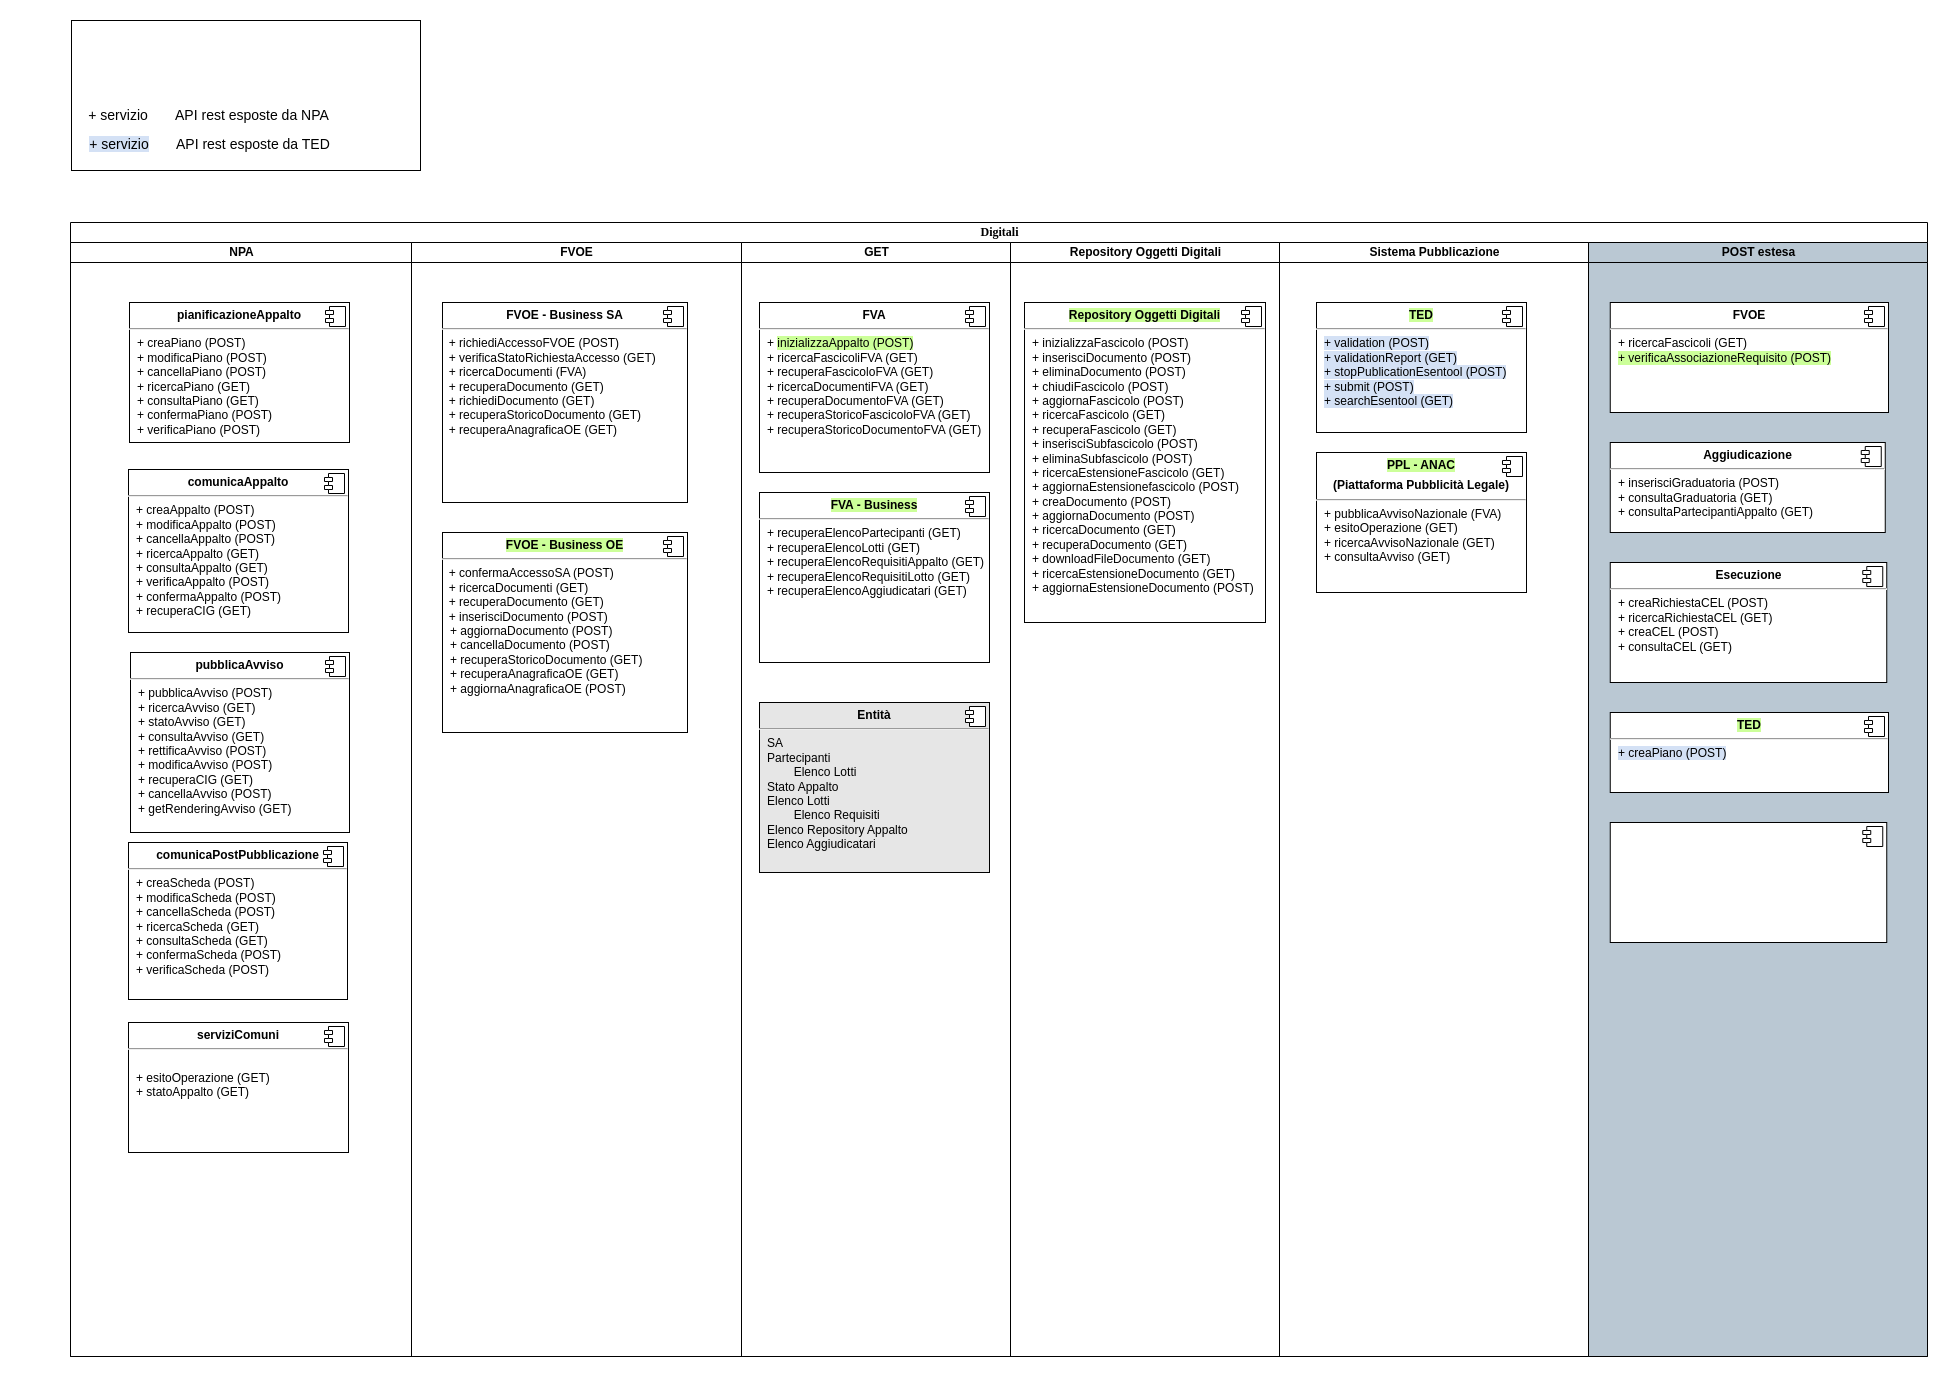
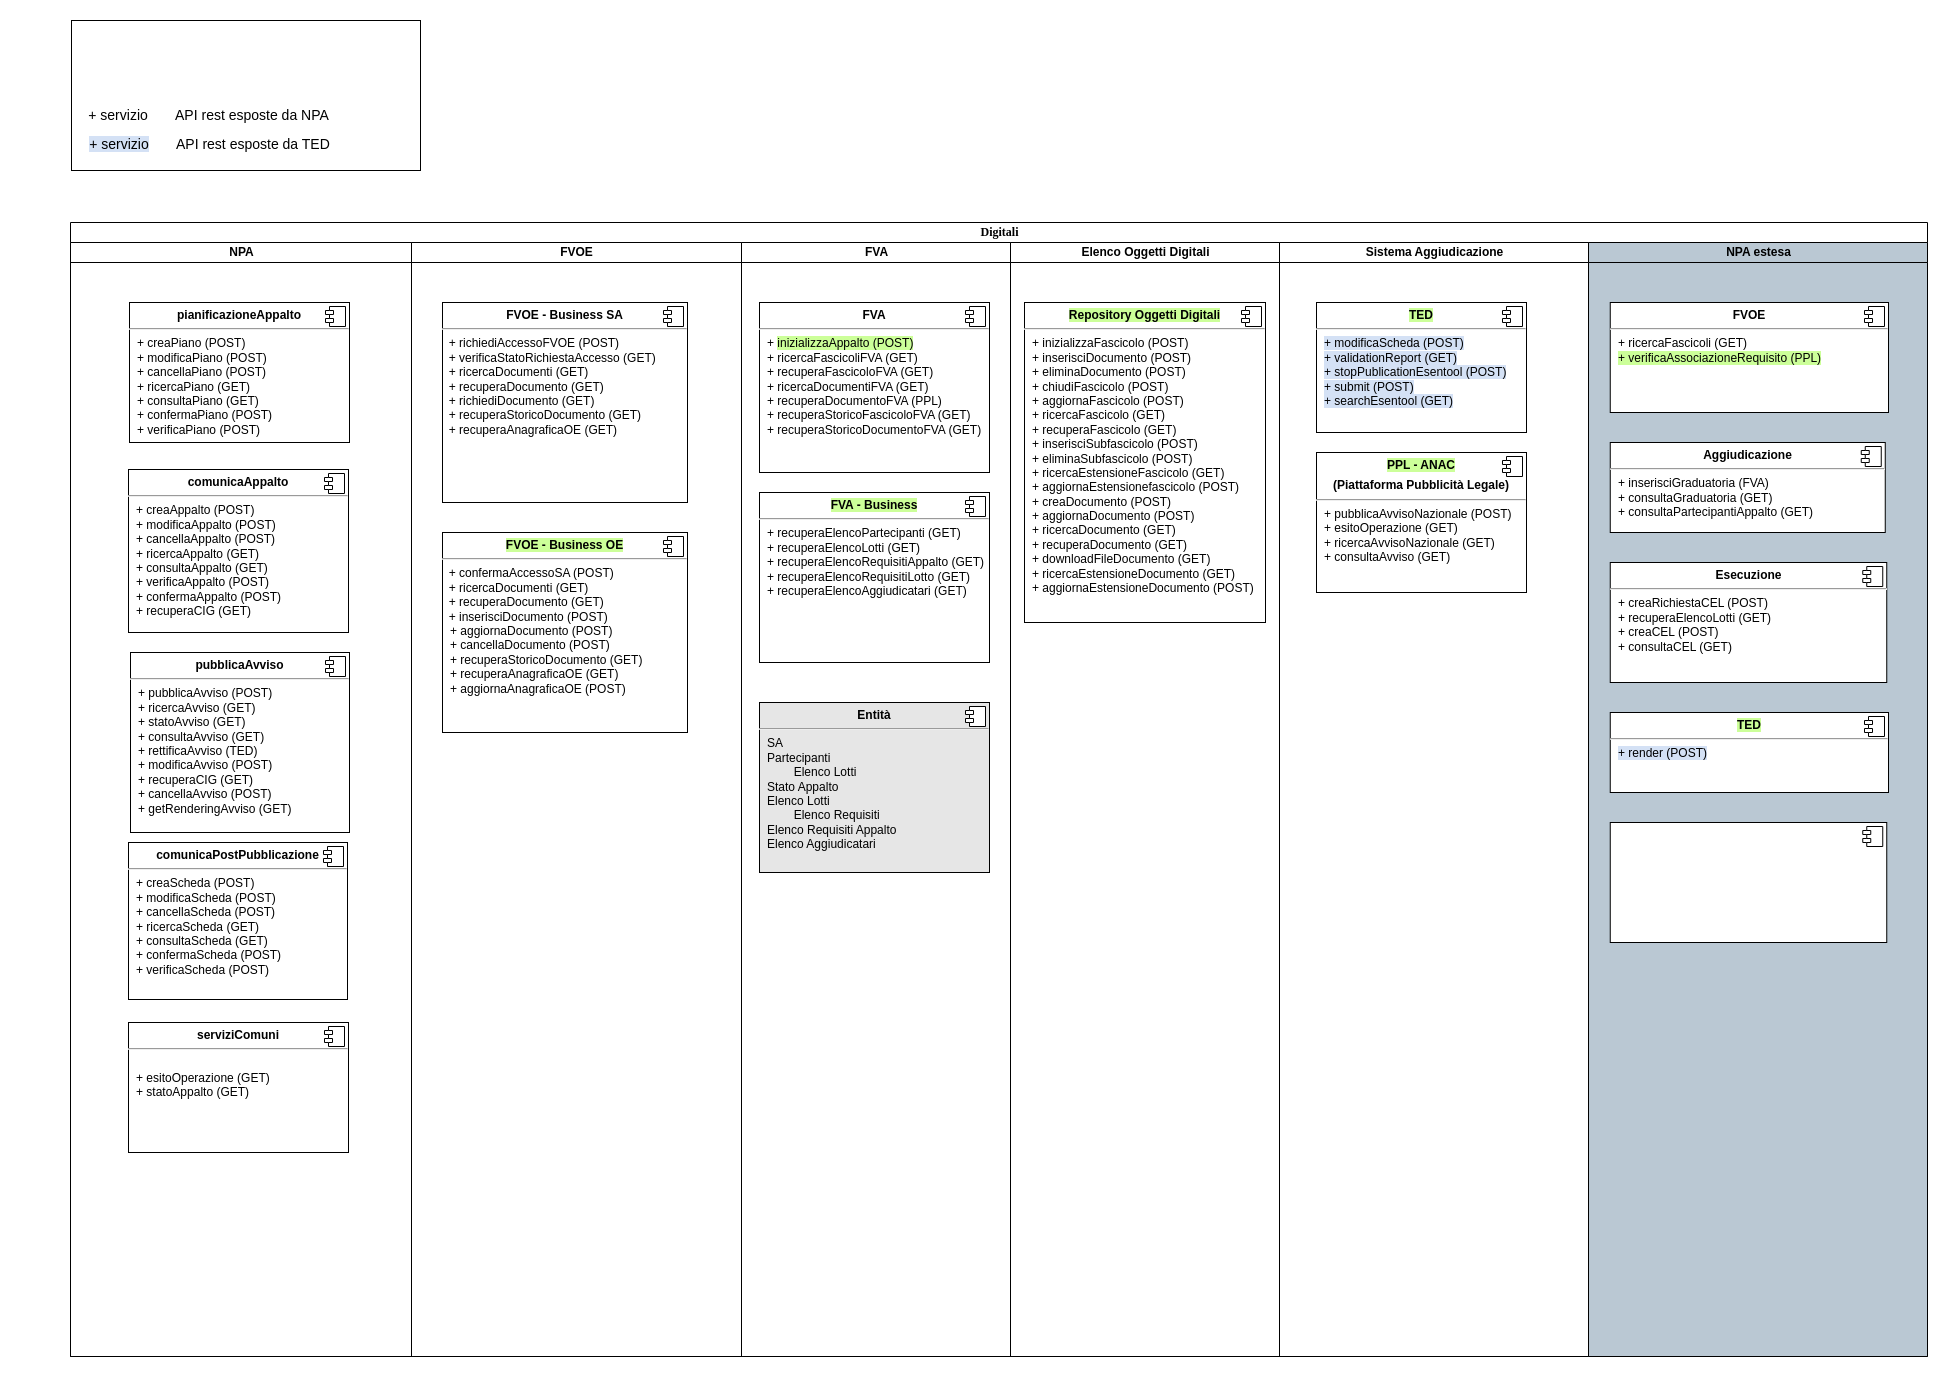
(877, 253) -> (877, 253)
(1146, 253) -> (1146, 253)
(1435, 253) -> (1435, 253)
(1759, 253) -> (1759, 253)
(557, 303) -> (557, 303)
(872, 303) -> (872, 303)
(1415, 303) -> (1415, 303)
(1726, 303) -> (1722, 303)
(1719, 443) -> (1719, 443)
(1410, 453) -> (1413, 453)
(1693, 563) -> (1695, 563)
(212, 653) -> (212, 653)
(836, 703) -> (829, 703)
(1666, 713) -> (1658, 713)
